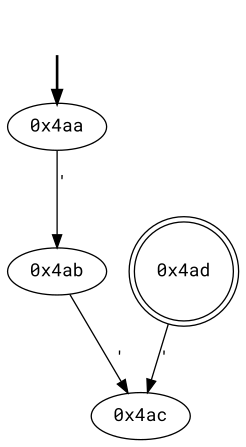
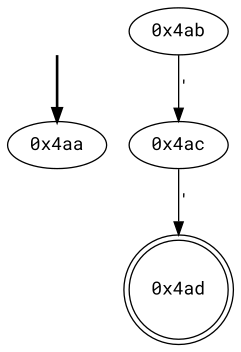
(57, 193) -> none
(160, 352) -> (179, 195)
